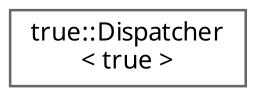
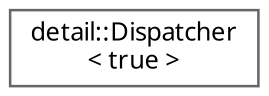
(128, 48) -> (134, 48)
